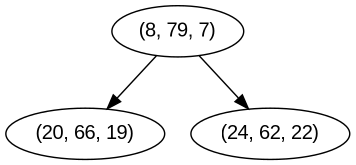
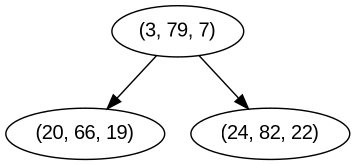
(178, 31) -> (178, 31)
(270, 134) -> (270, 134)
